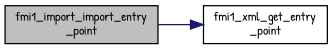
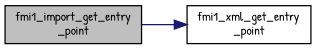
(82, 25) -> (73, 25)
